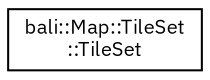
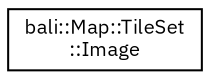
(105, 40) -> (105, 40)
